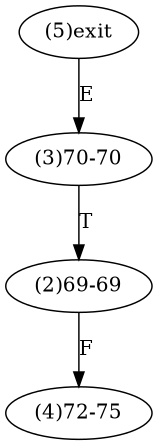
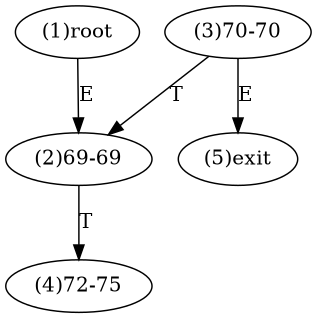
none -> (77, 32)
(79, 88) -> (238, 88)
(86, 350) -> (86, 223)
